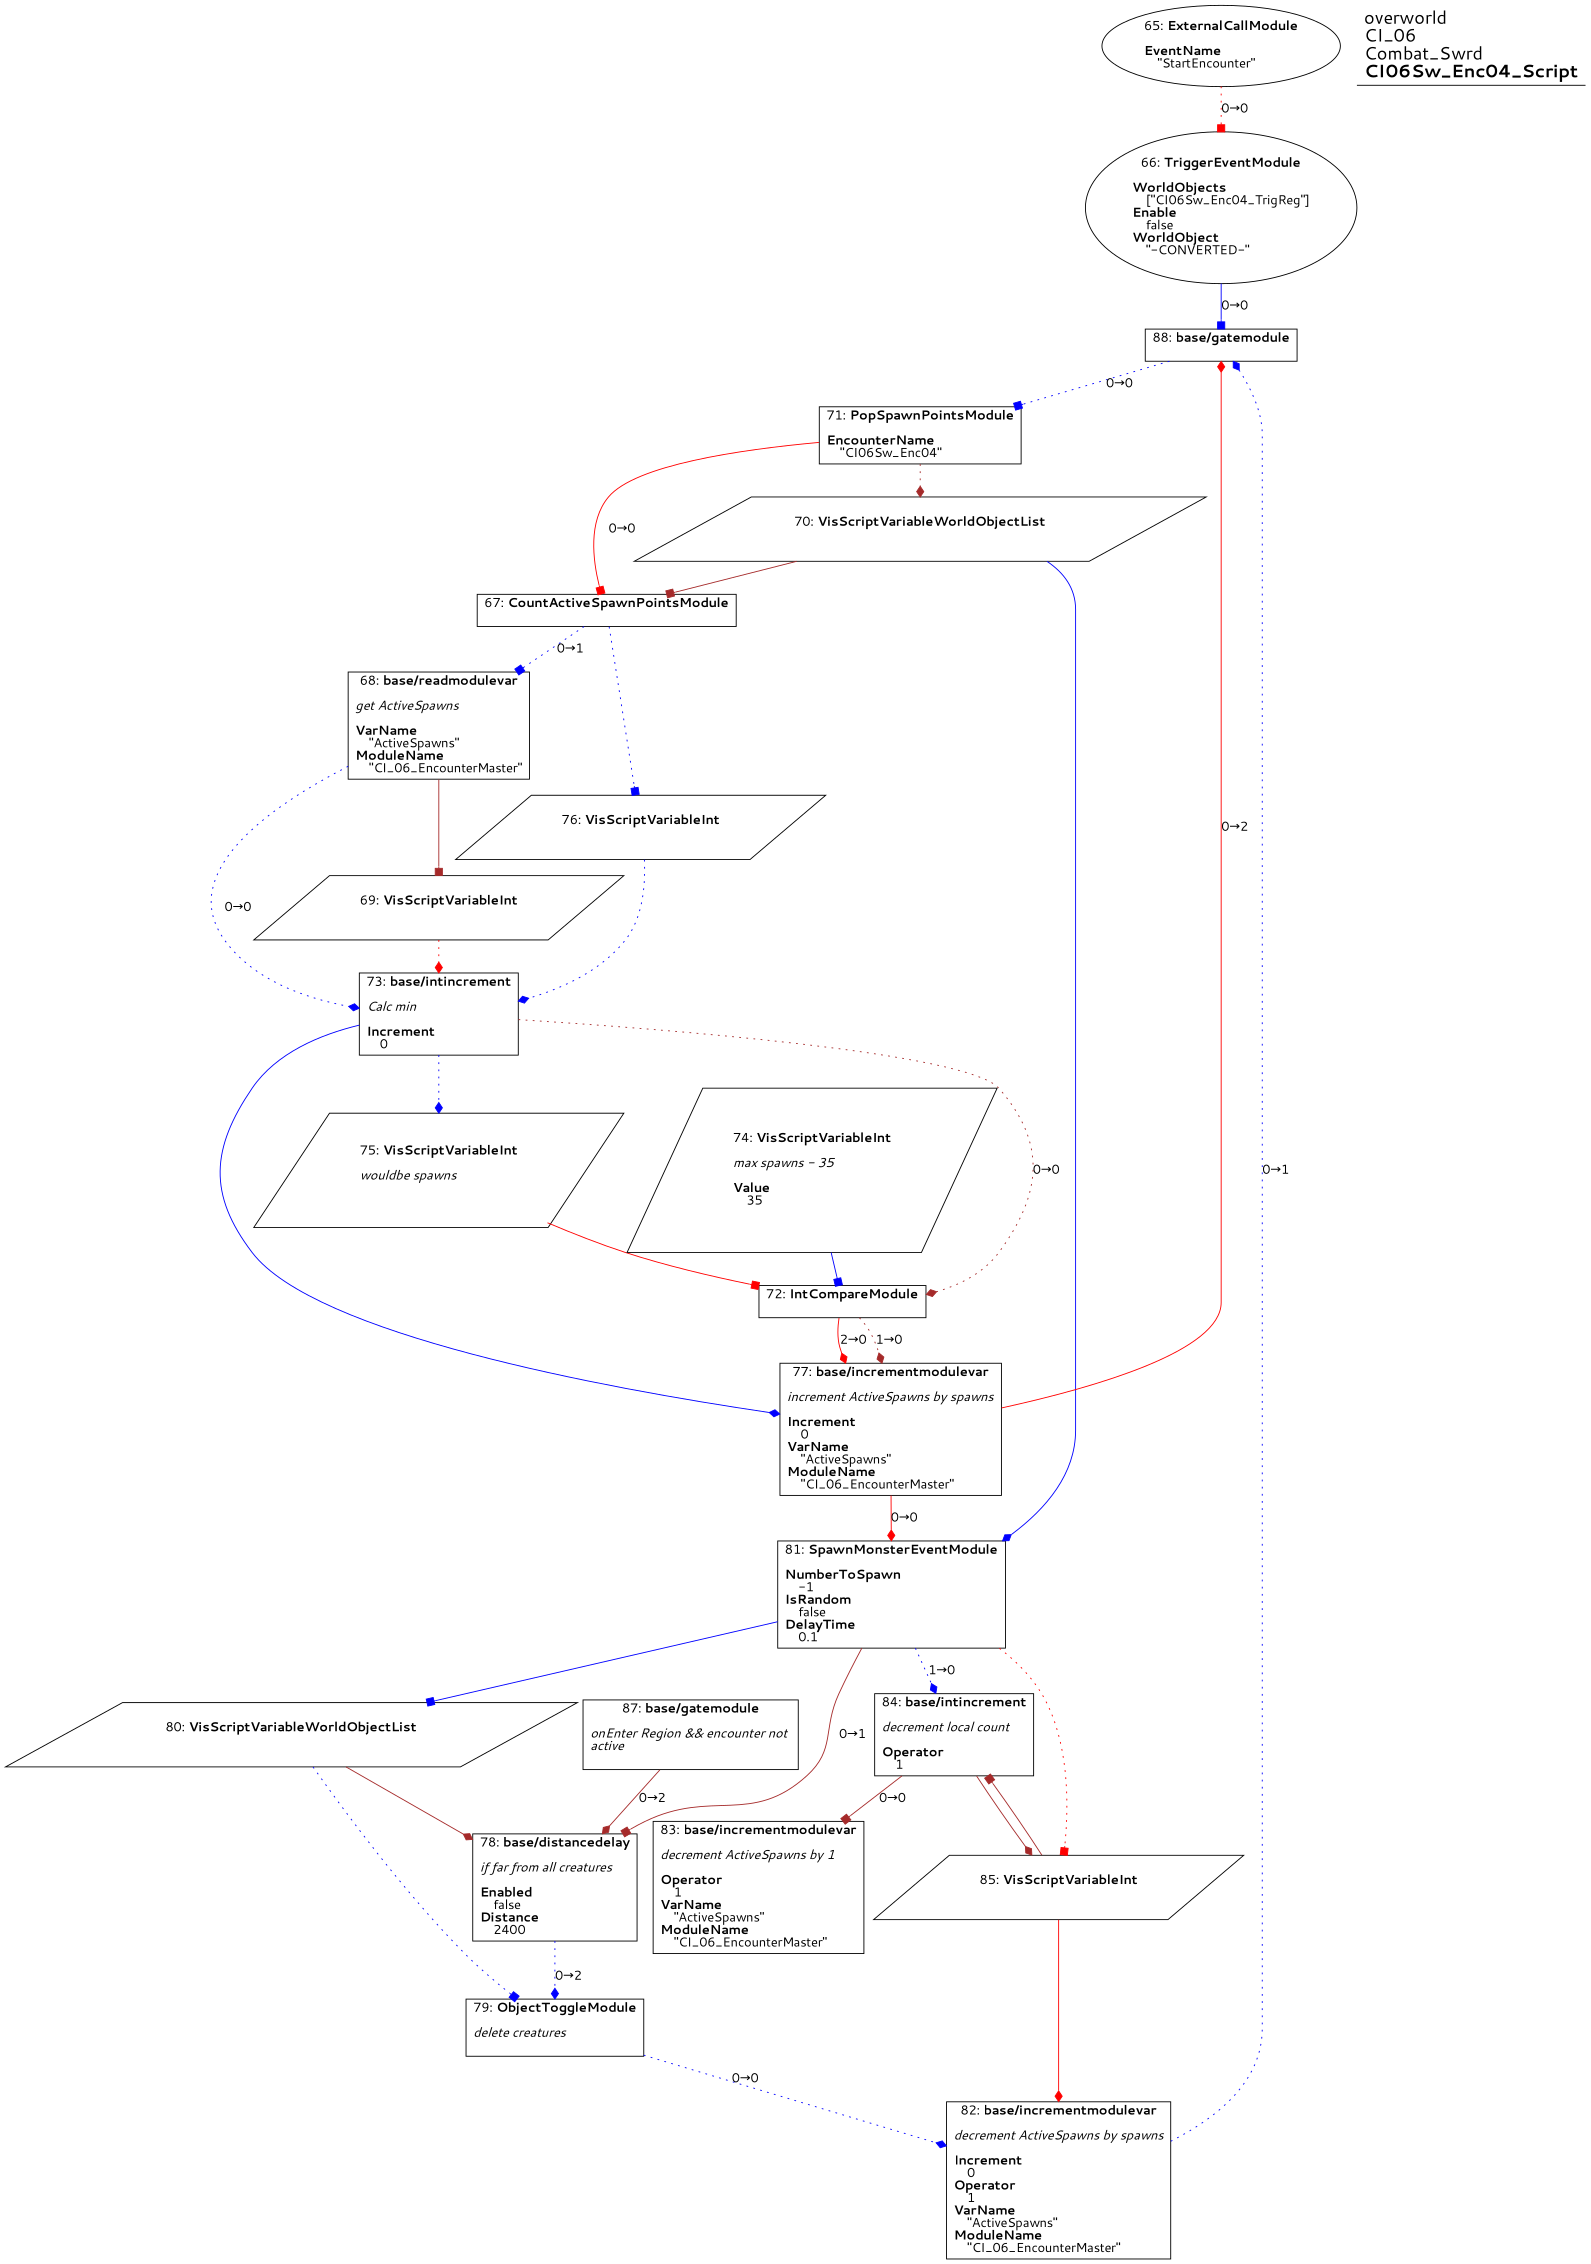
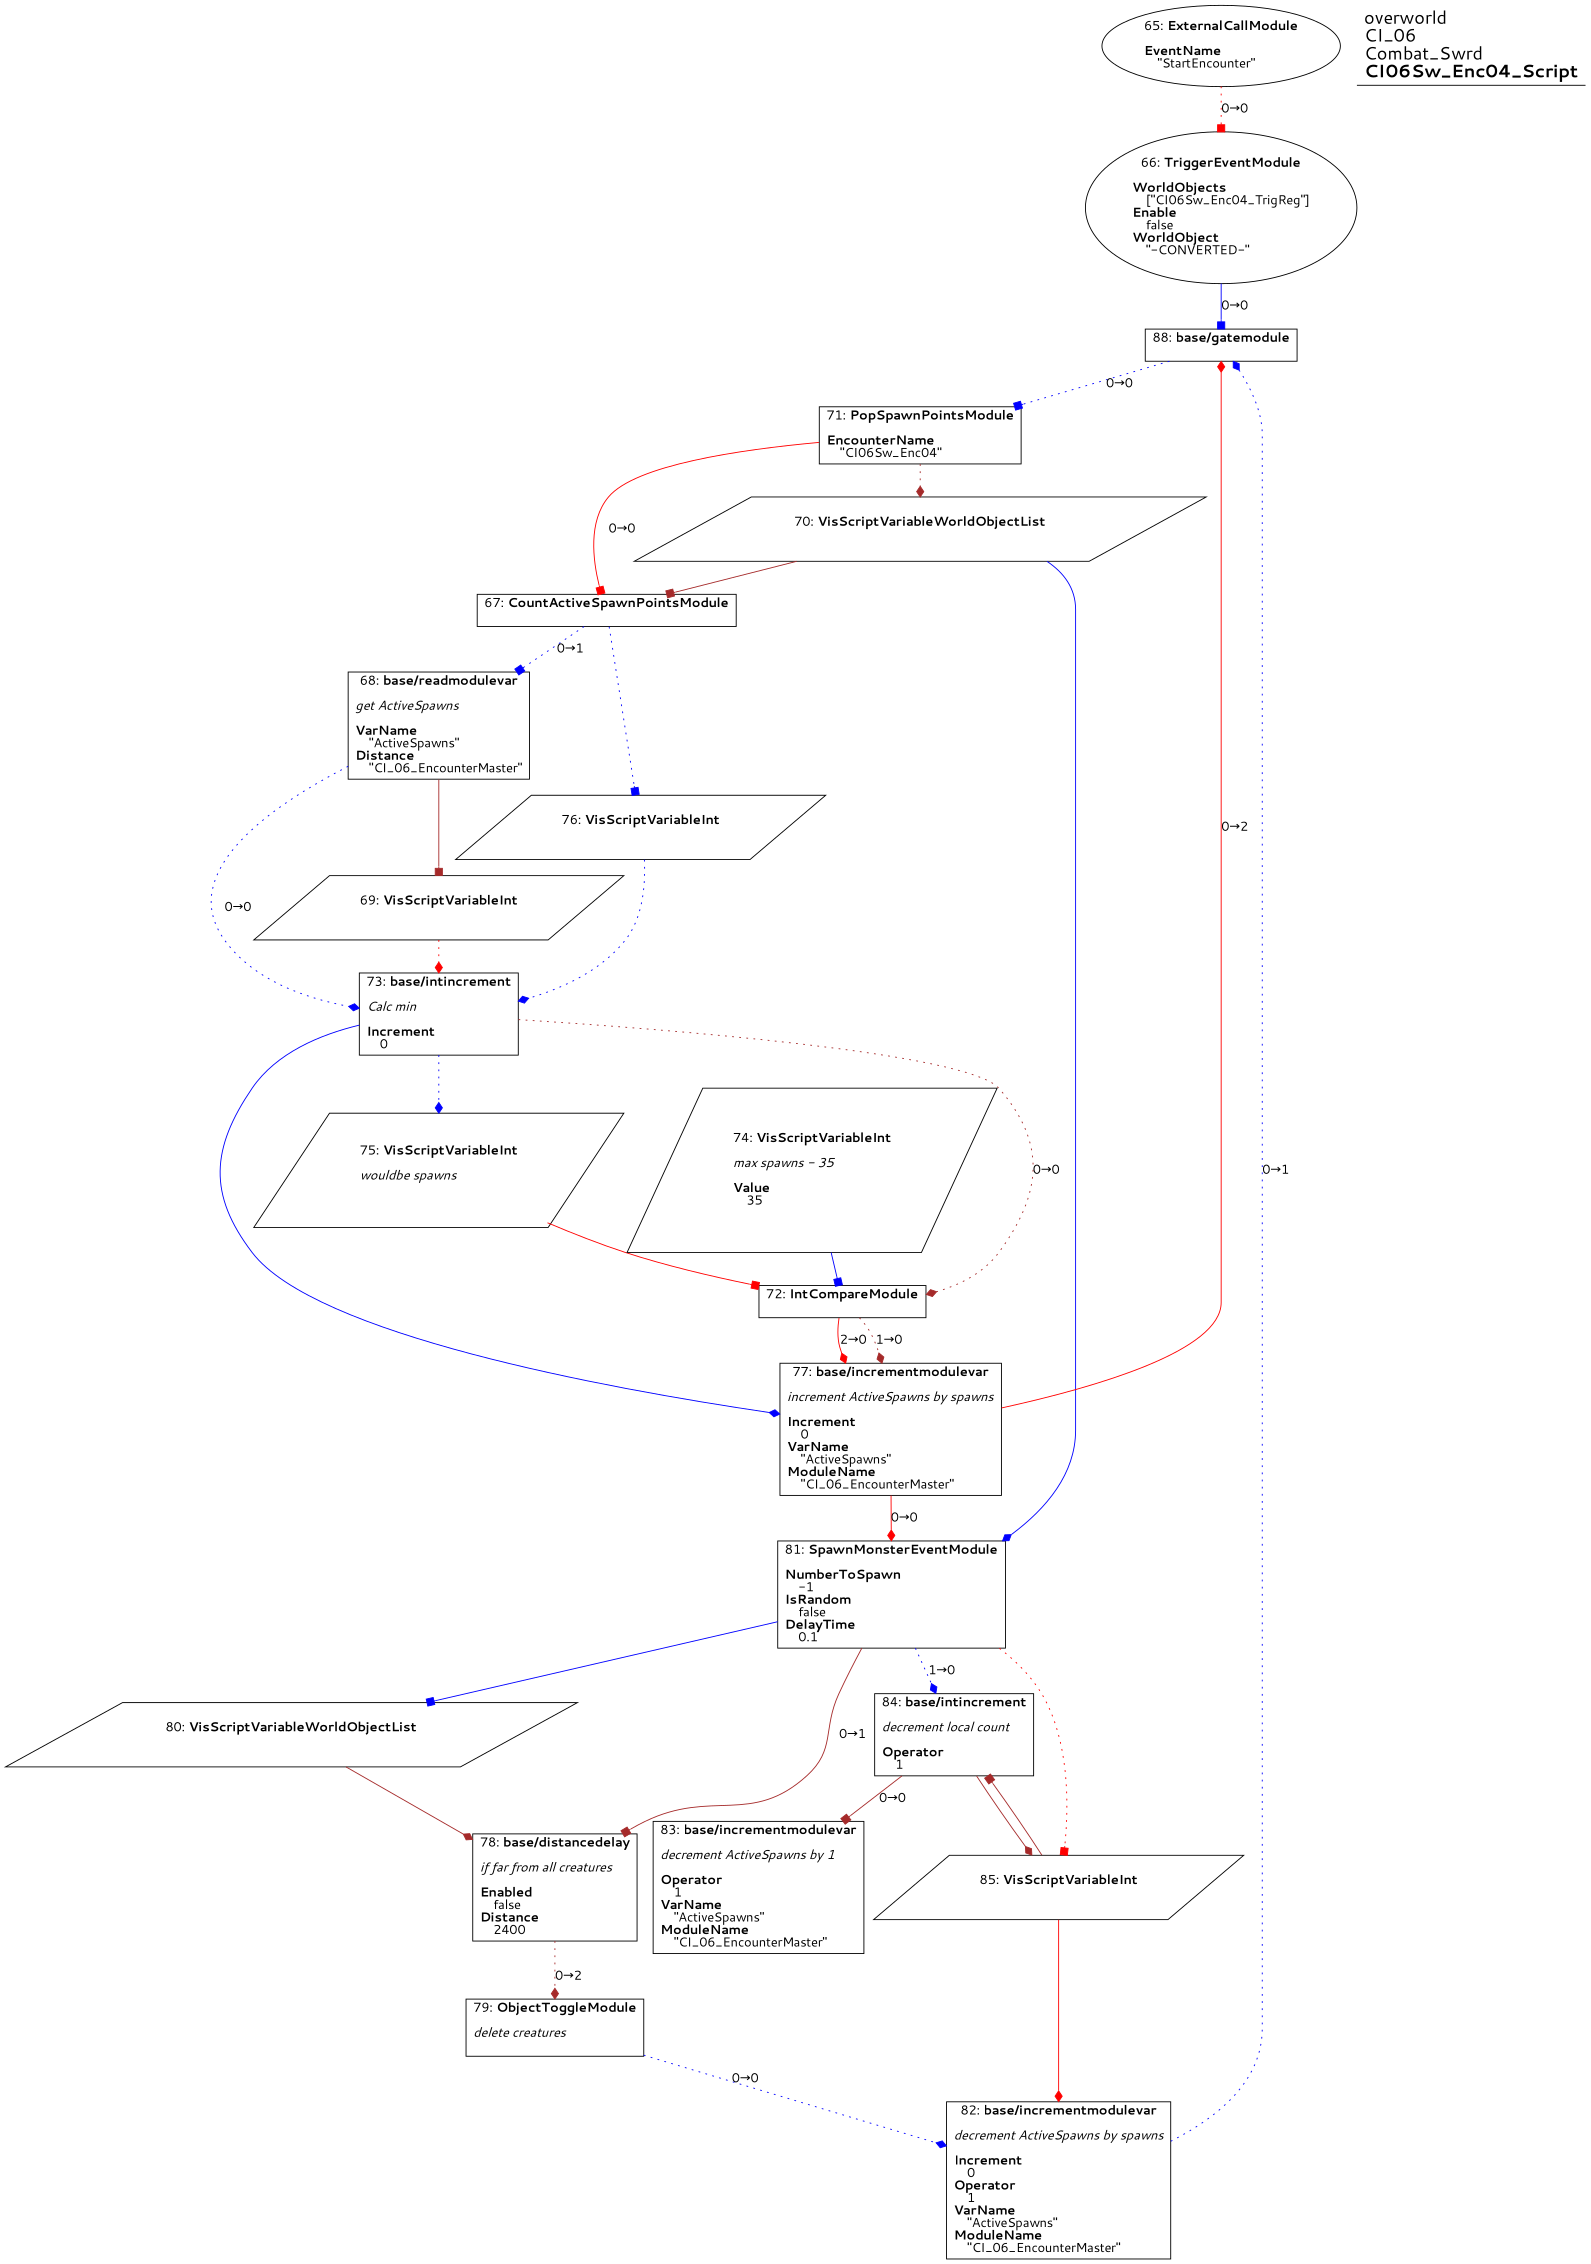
(400, 756) -> (385, 756)
(691, 1735) -> none
(404, 1886) -> none
(555, 1964) -> (555, 1964)
